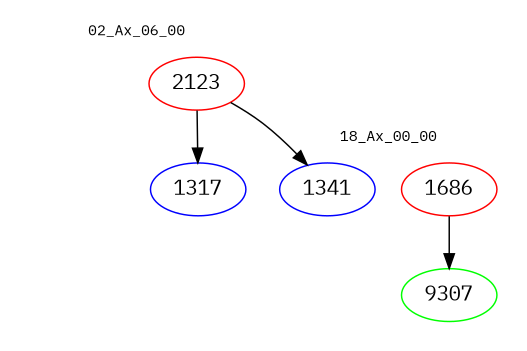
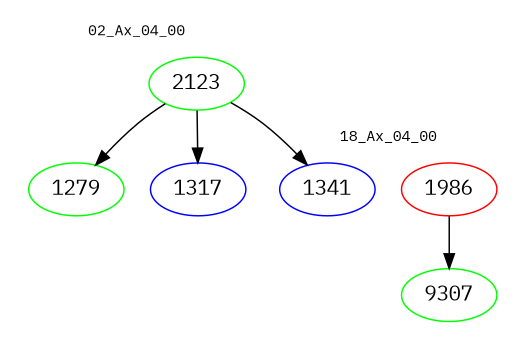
(137, 32) -> (137, 32)
(197, 84) -> (197, 84)
(389, 137) -> (389, 137)
none -> (76, 189)
(449, 189) -> (449, 189)
